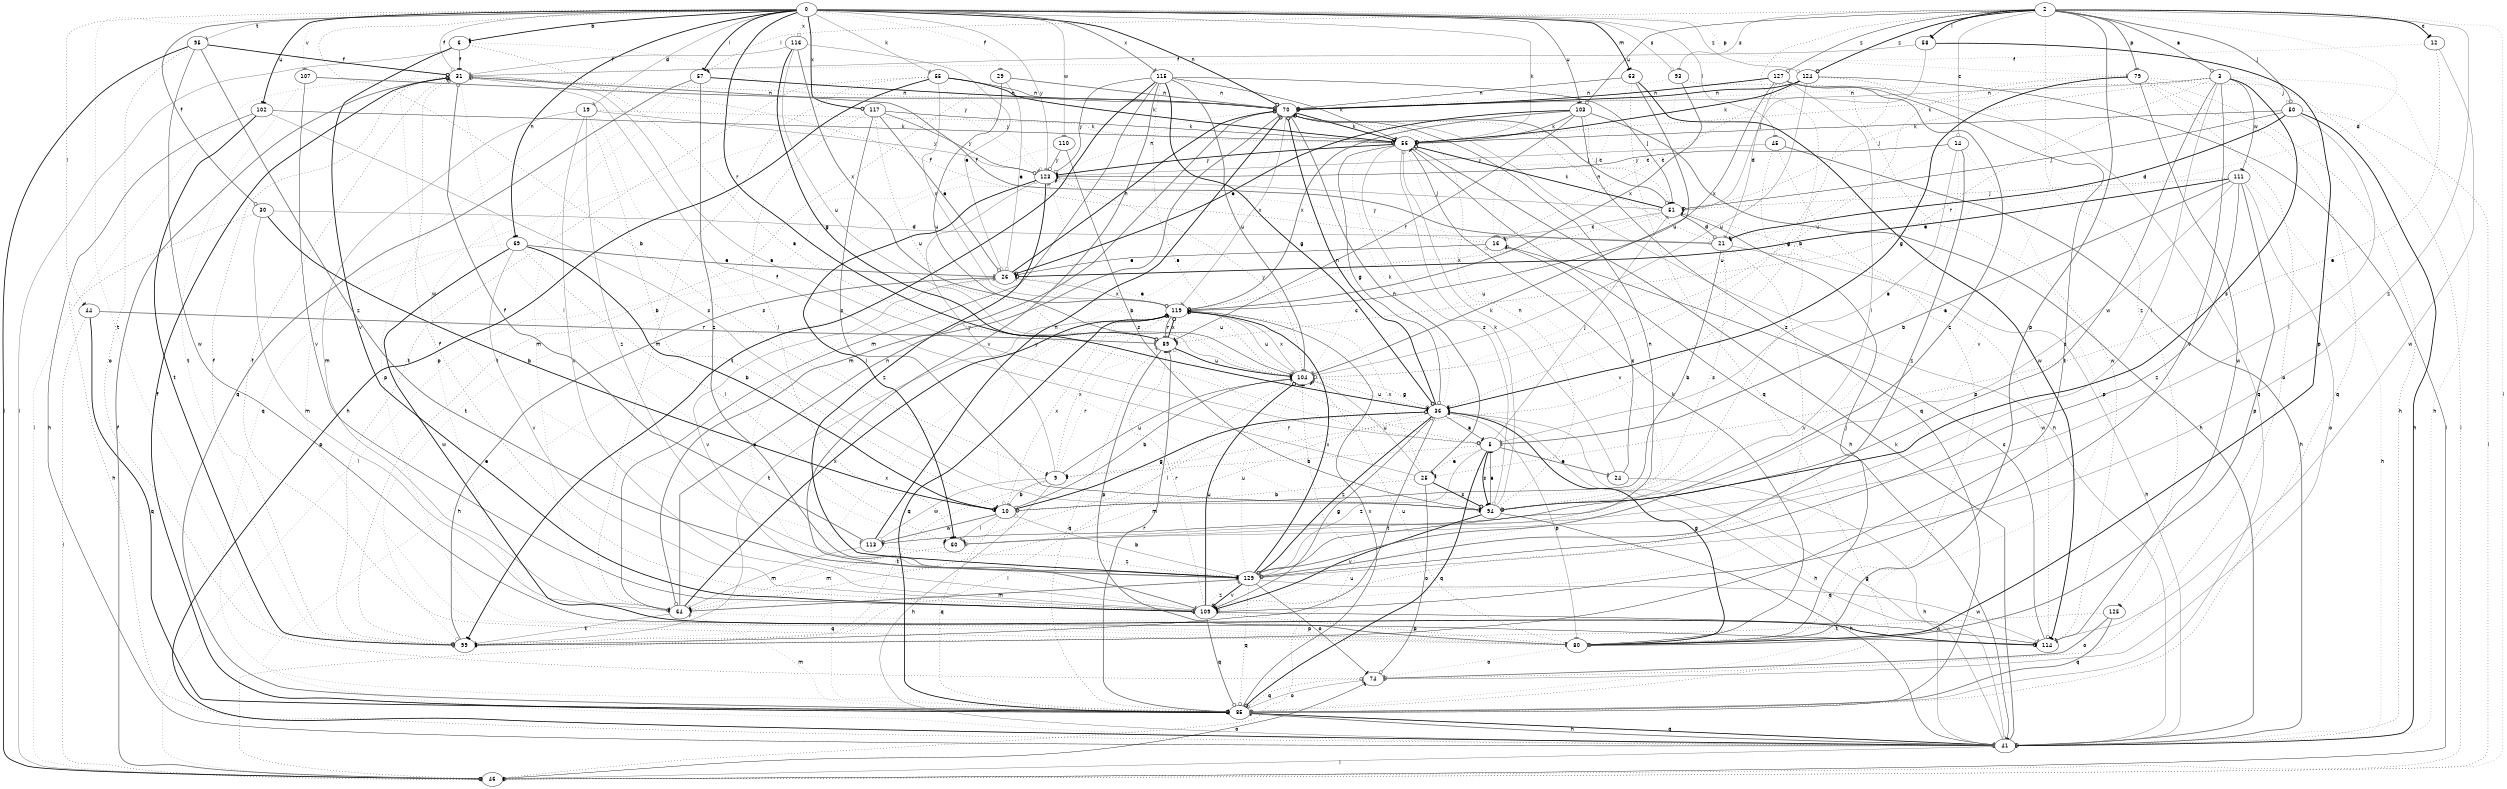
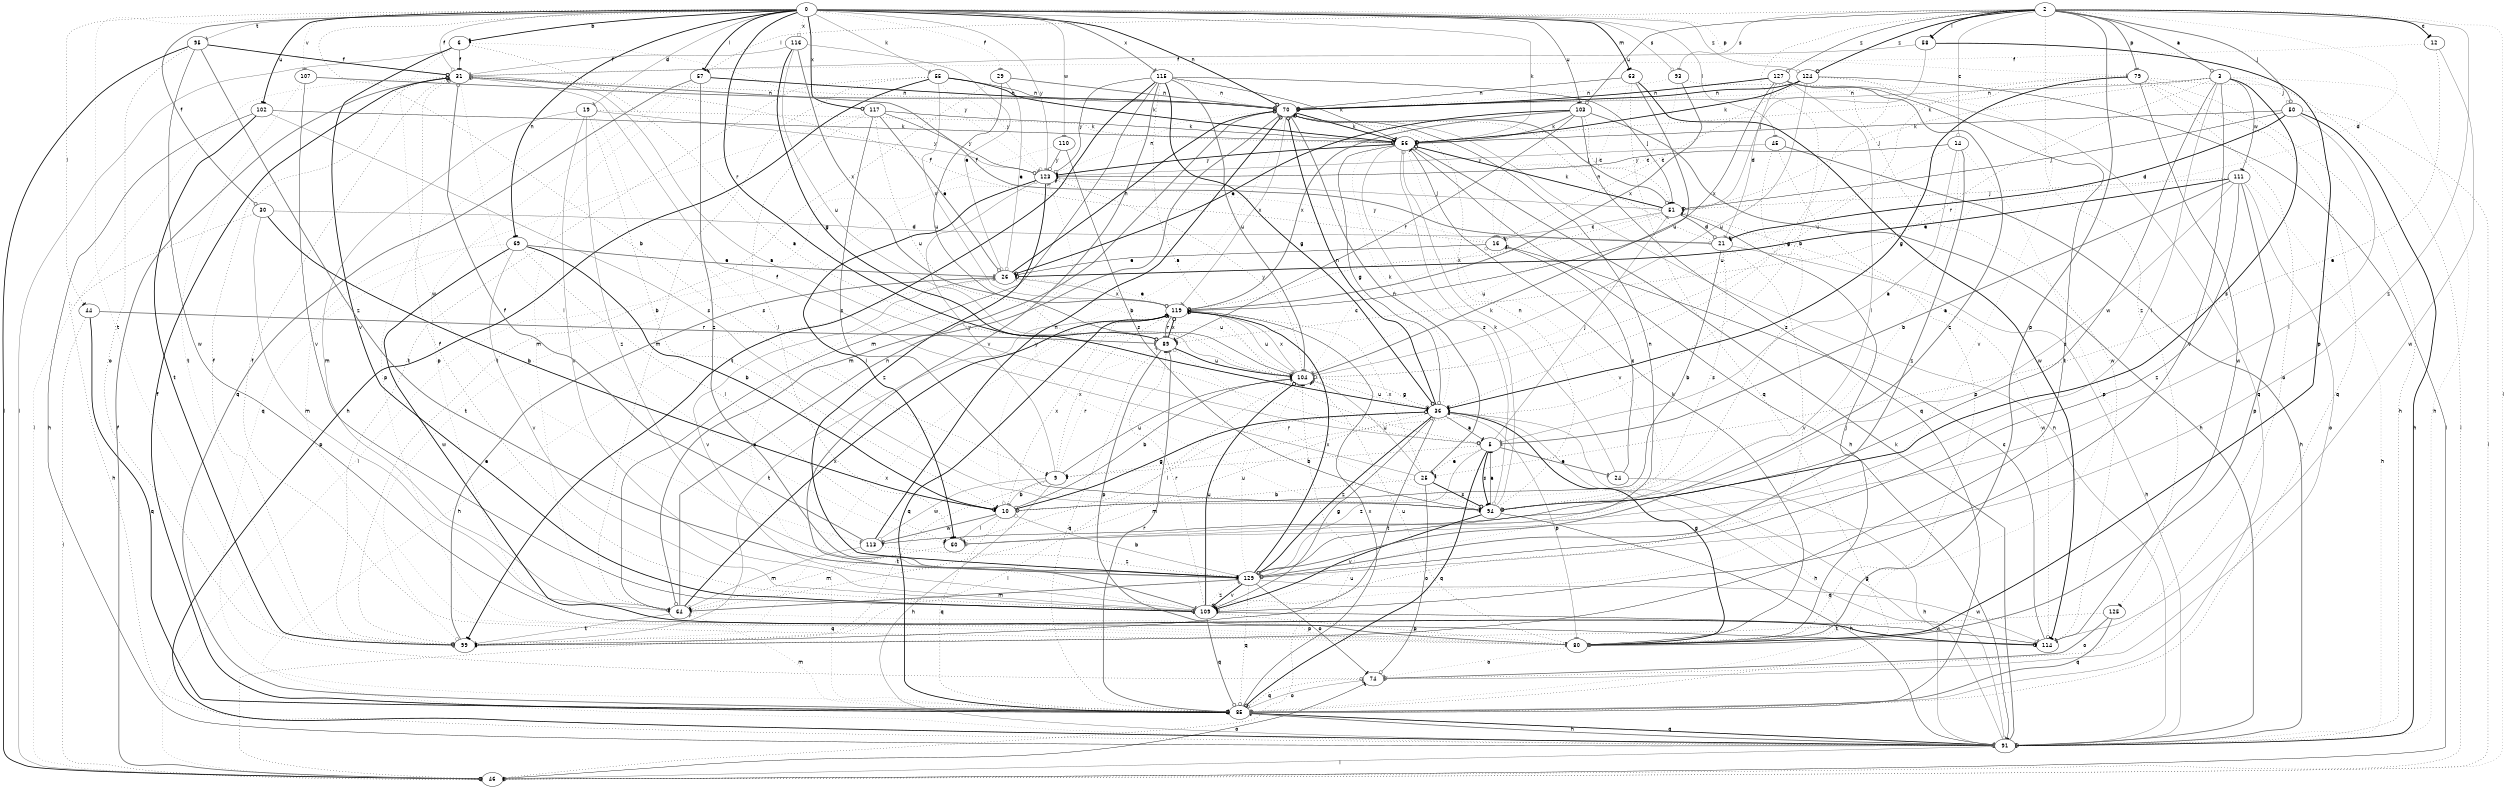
(2005, 746) -> (2005, 746)
